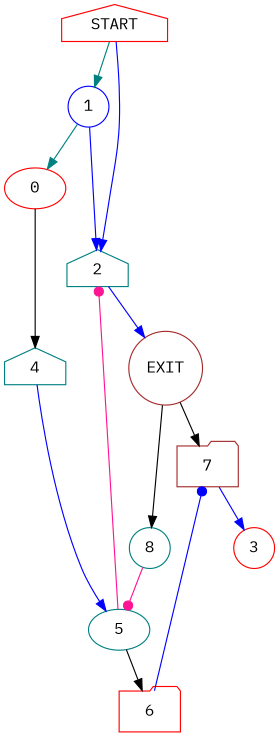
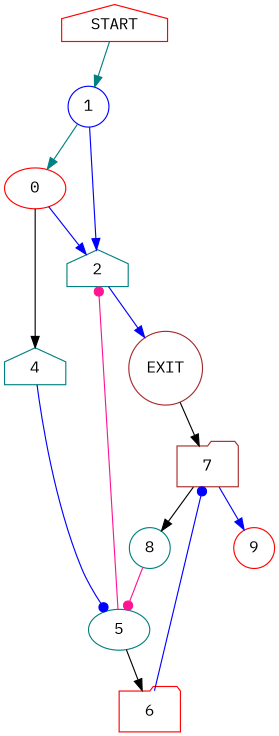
(118, 141) -> (64, 226)
(157, 461) -> (181, 504)
(59, 497) -> (59, 497)
(254, 548) -> (254, 548)
